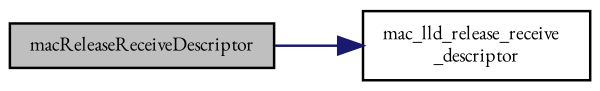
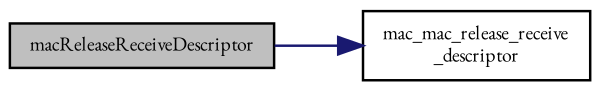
(477, 46) -> (477, 46)
